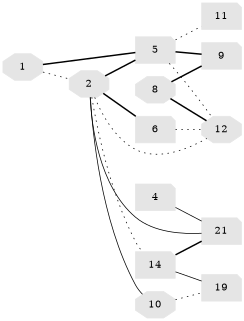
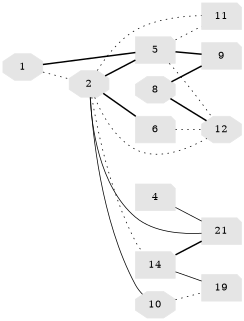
none -> (141, 27)
